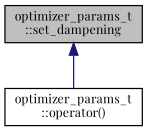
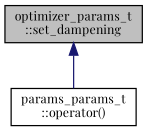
(74, 107) -> (74, 107)
